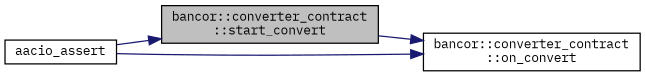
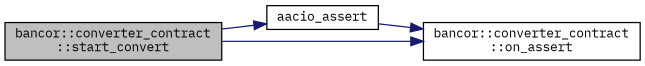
(133, 43) -> (238, 27)
(532, 52) -> (532, 41)
